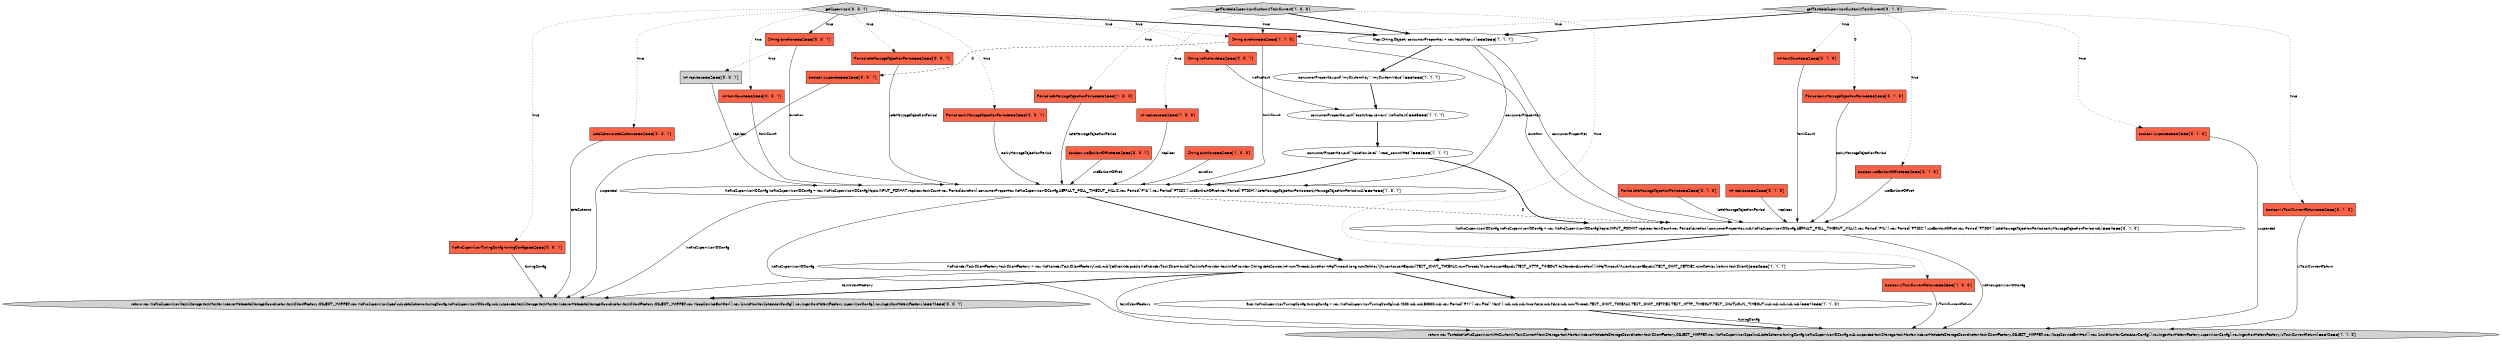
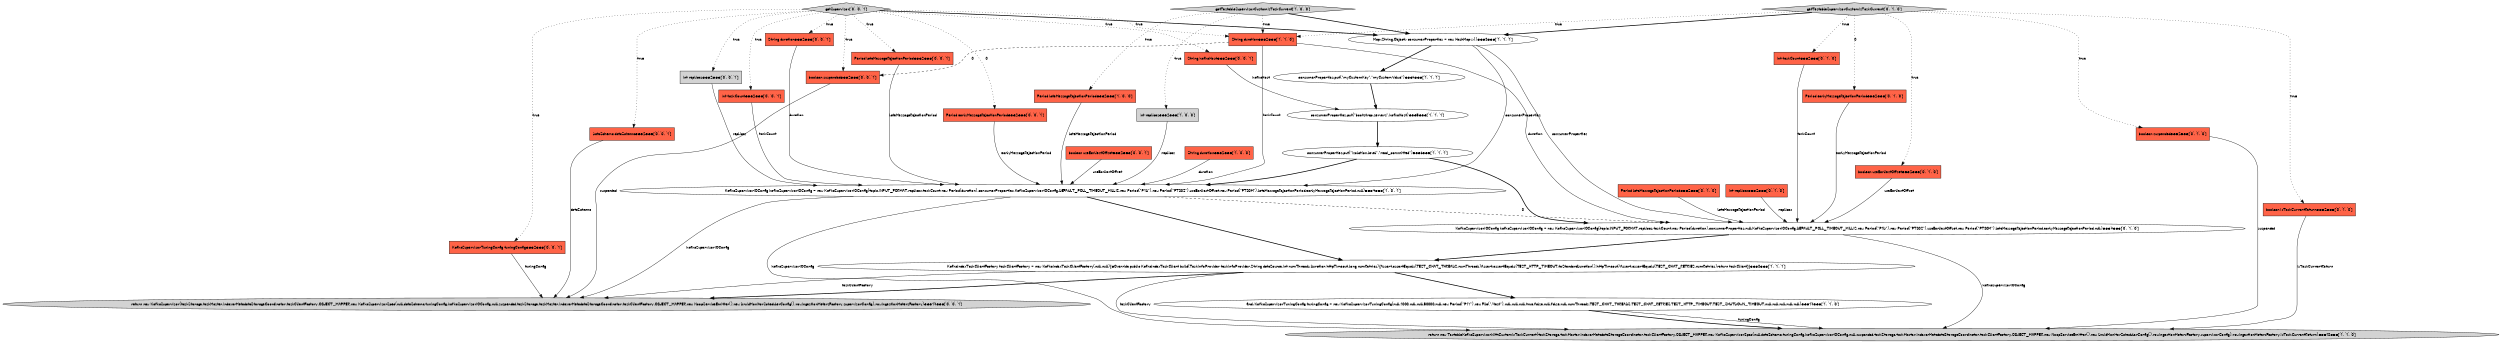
(825, 23) -> (825, 23)
none -> (845, 41)
(757, 58) -> (752, 20)
(987, 58) -> (987, 58)
(1168, 115) -> (1168, 115)
(1928, 285) -> none
